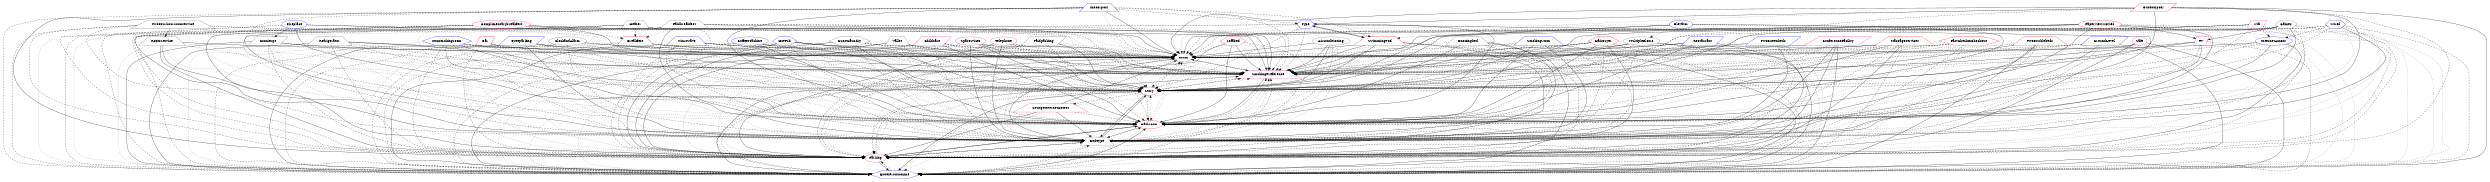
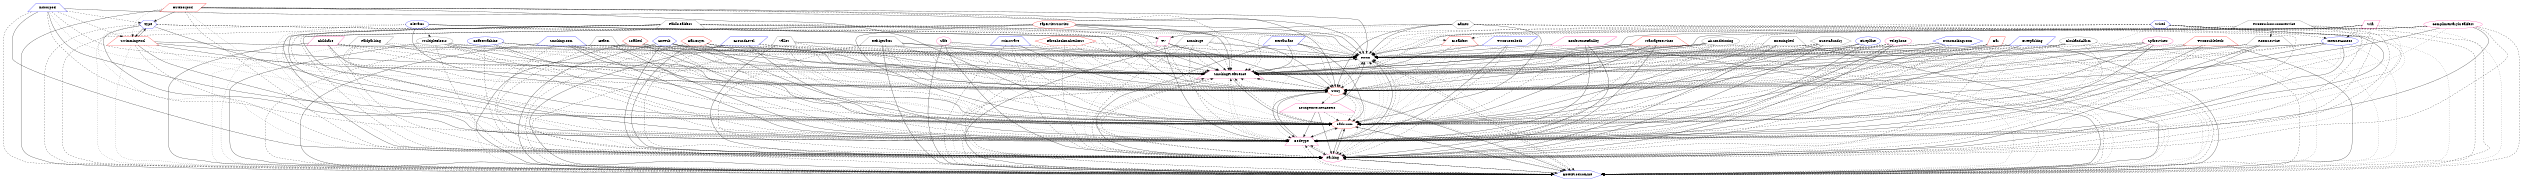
(283, 32) -> (1598, 128)
(635, 32) -> (894, 113)
